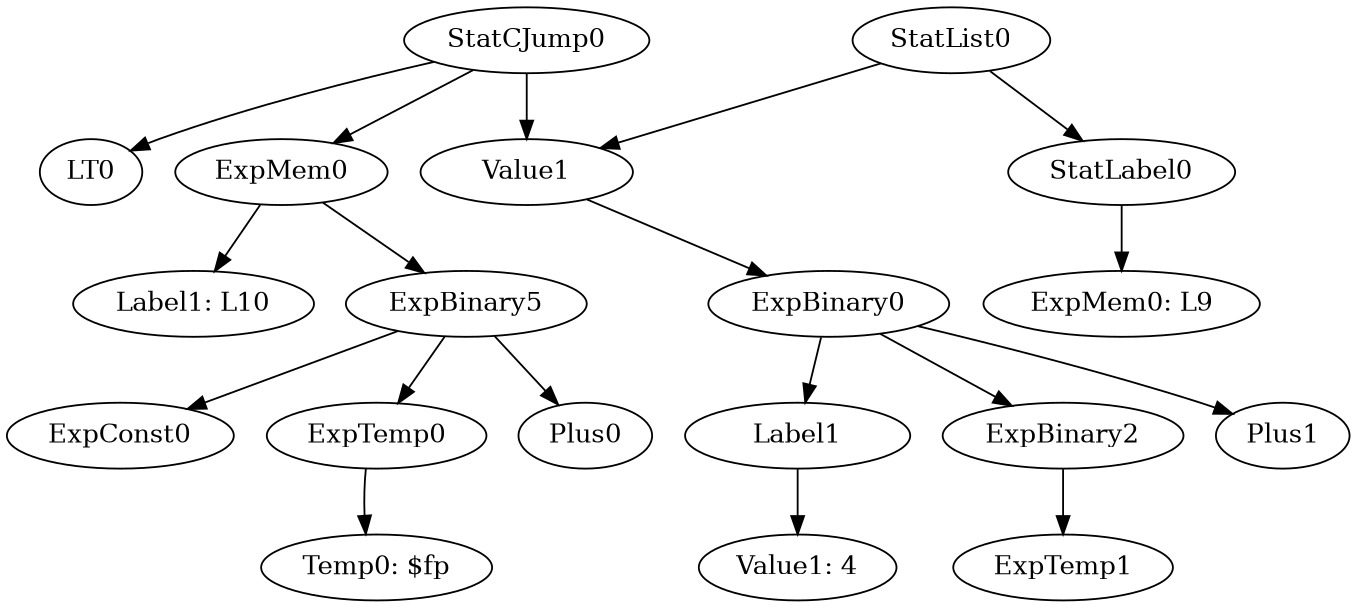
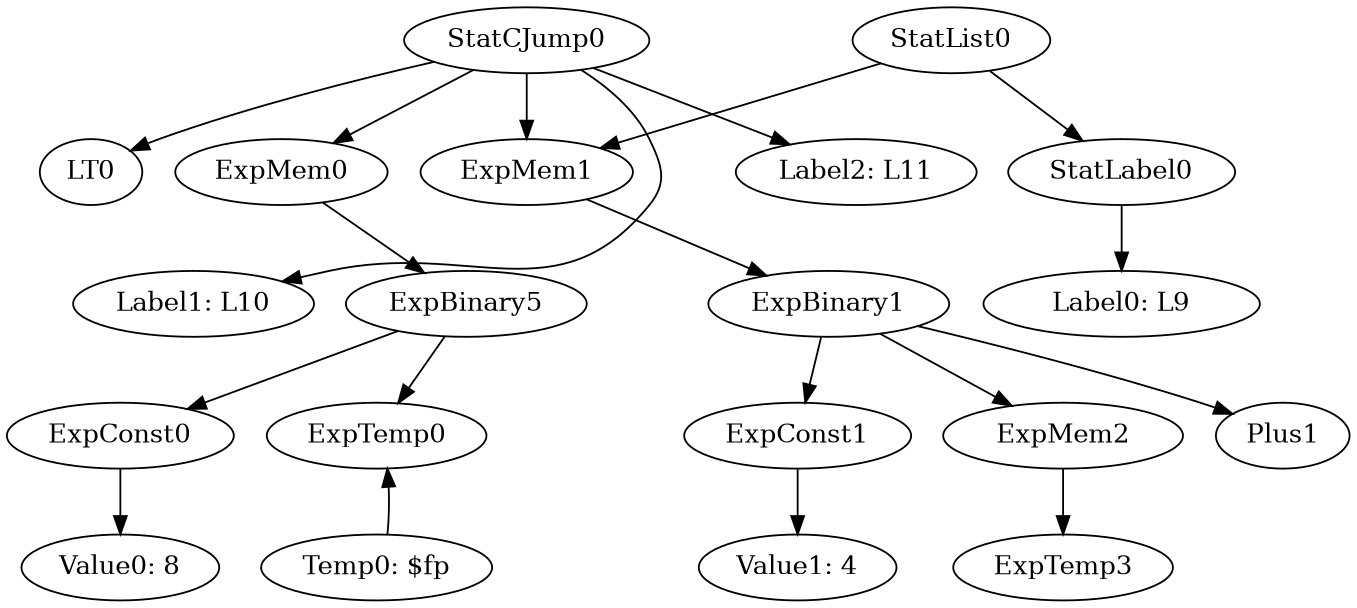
(527, 172) -> (527, 172)
none -> (856, 172)
(243, 230) -> (568, 261)
(829, 304) -> (829, 304)
(1122, 304) -> (1122, 304)
(585, 436) -> none
(798, 436) -> (798, 436)
(1063, 436) -> (1063, 436)
(364, 492) -> (389, 510)
none -> (120, 567)
(1063, 567) -> (1063, 567)
